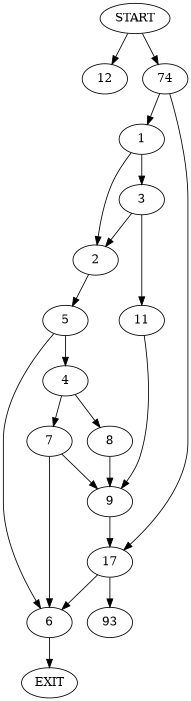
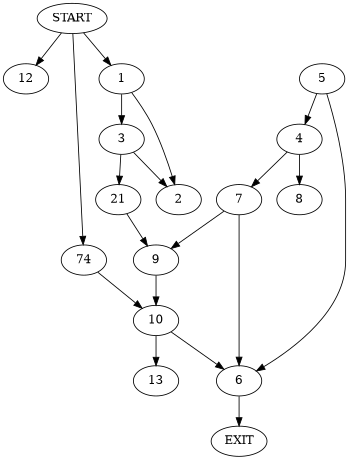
(155, 105) -> (95, 46)
(82, 286) -> none
(142, 320) -> (118, 200)
(110, 467) -> none
(110, 562) -> (156, 320)
(110, 622) -> (156, 381)
